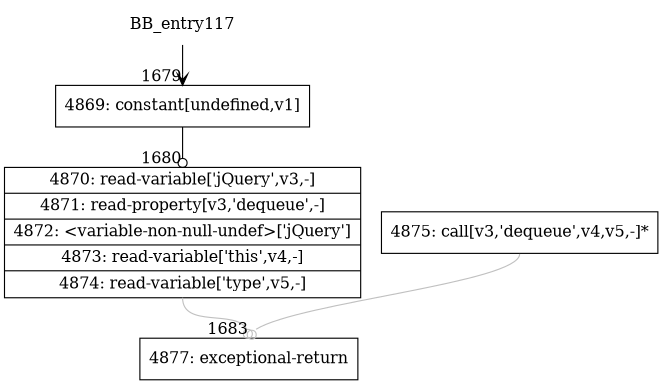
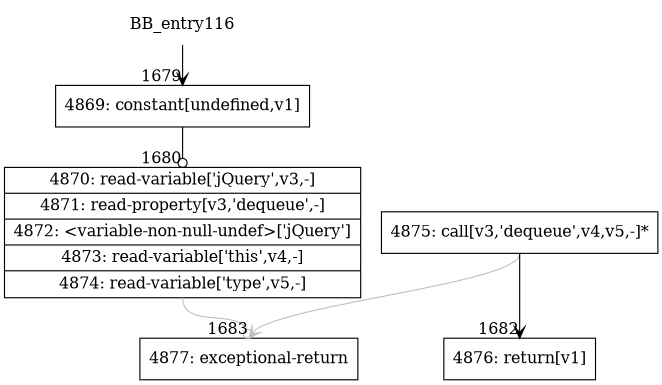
(183, 25) -> (183, 25)
(390, 295) -> (390, 295)
none -> (520, 359)
